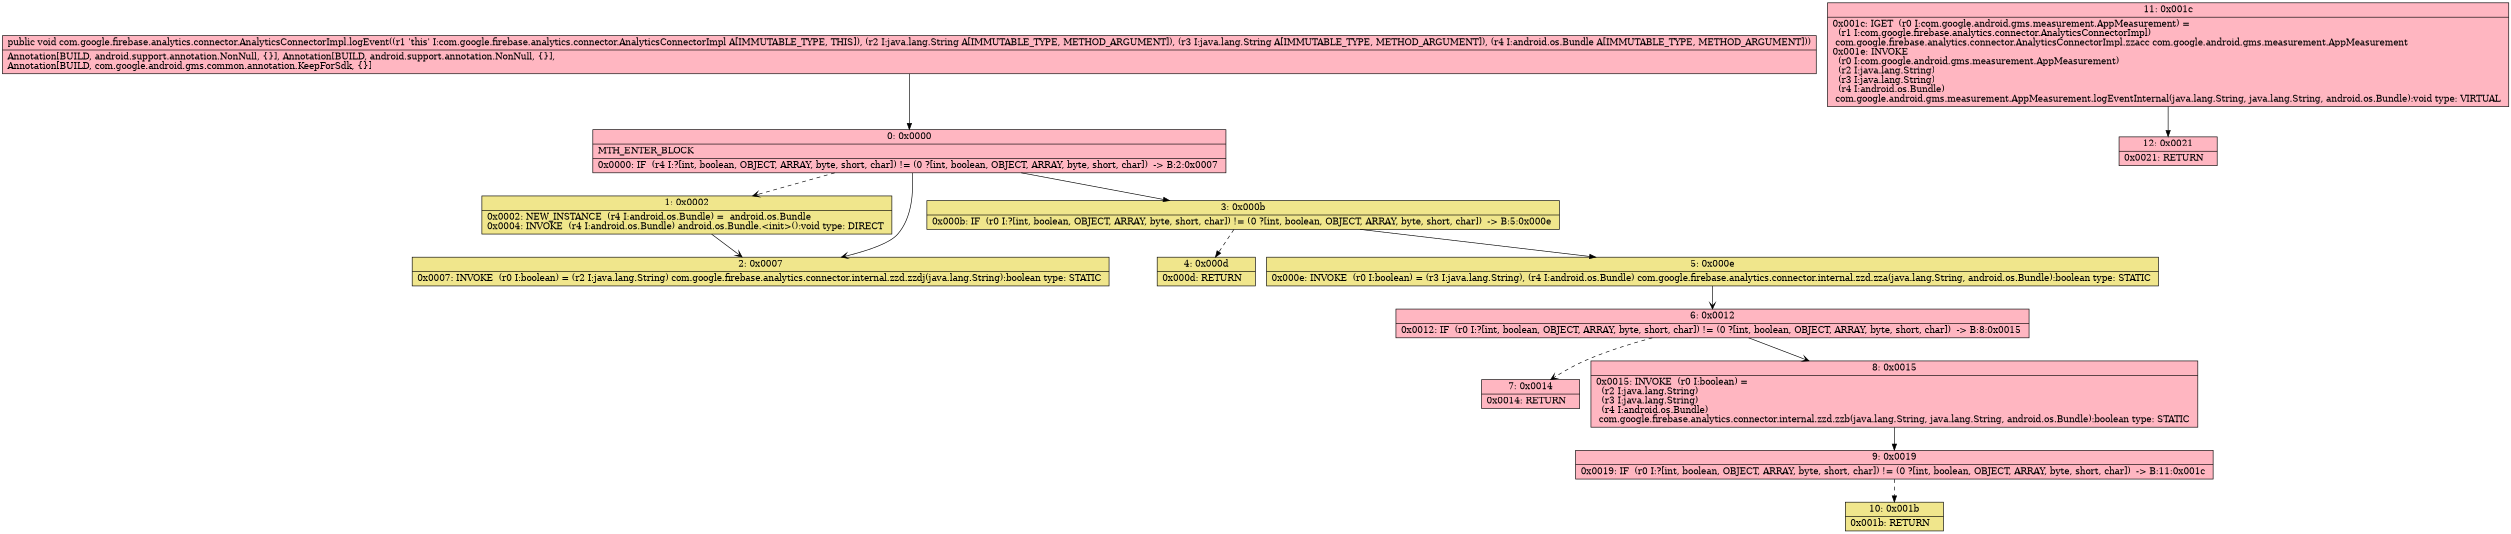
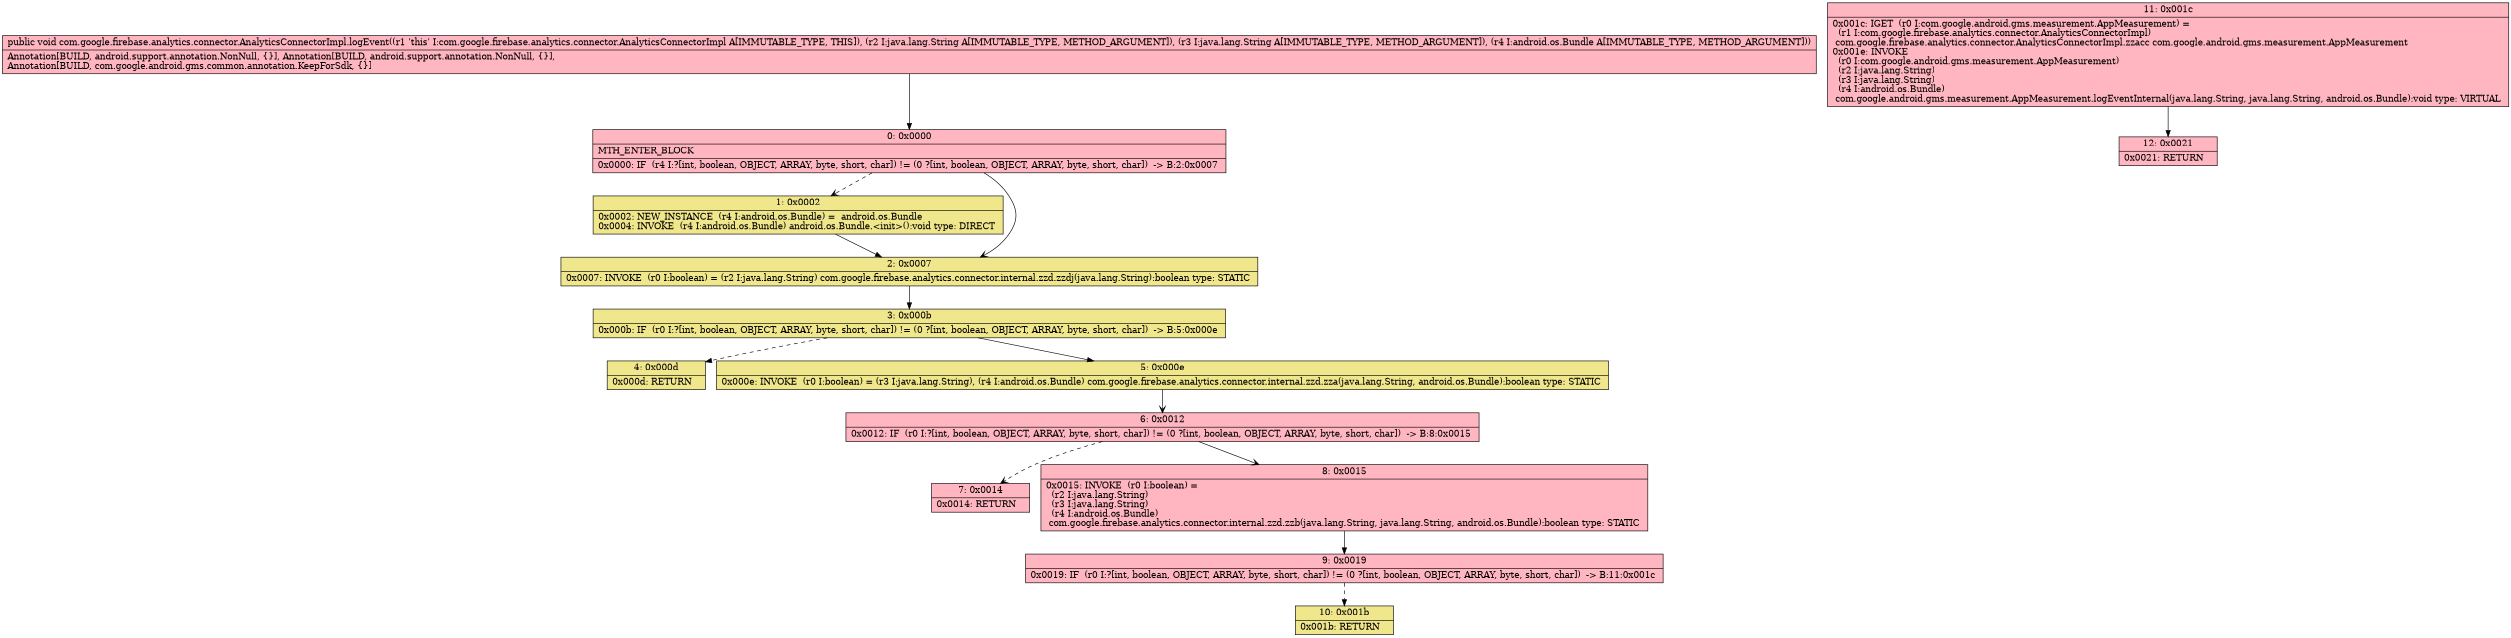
(1092, 186) -> (909, 294)
(724, 244) -> (856, 244)
